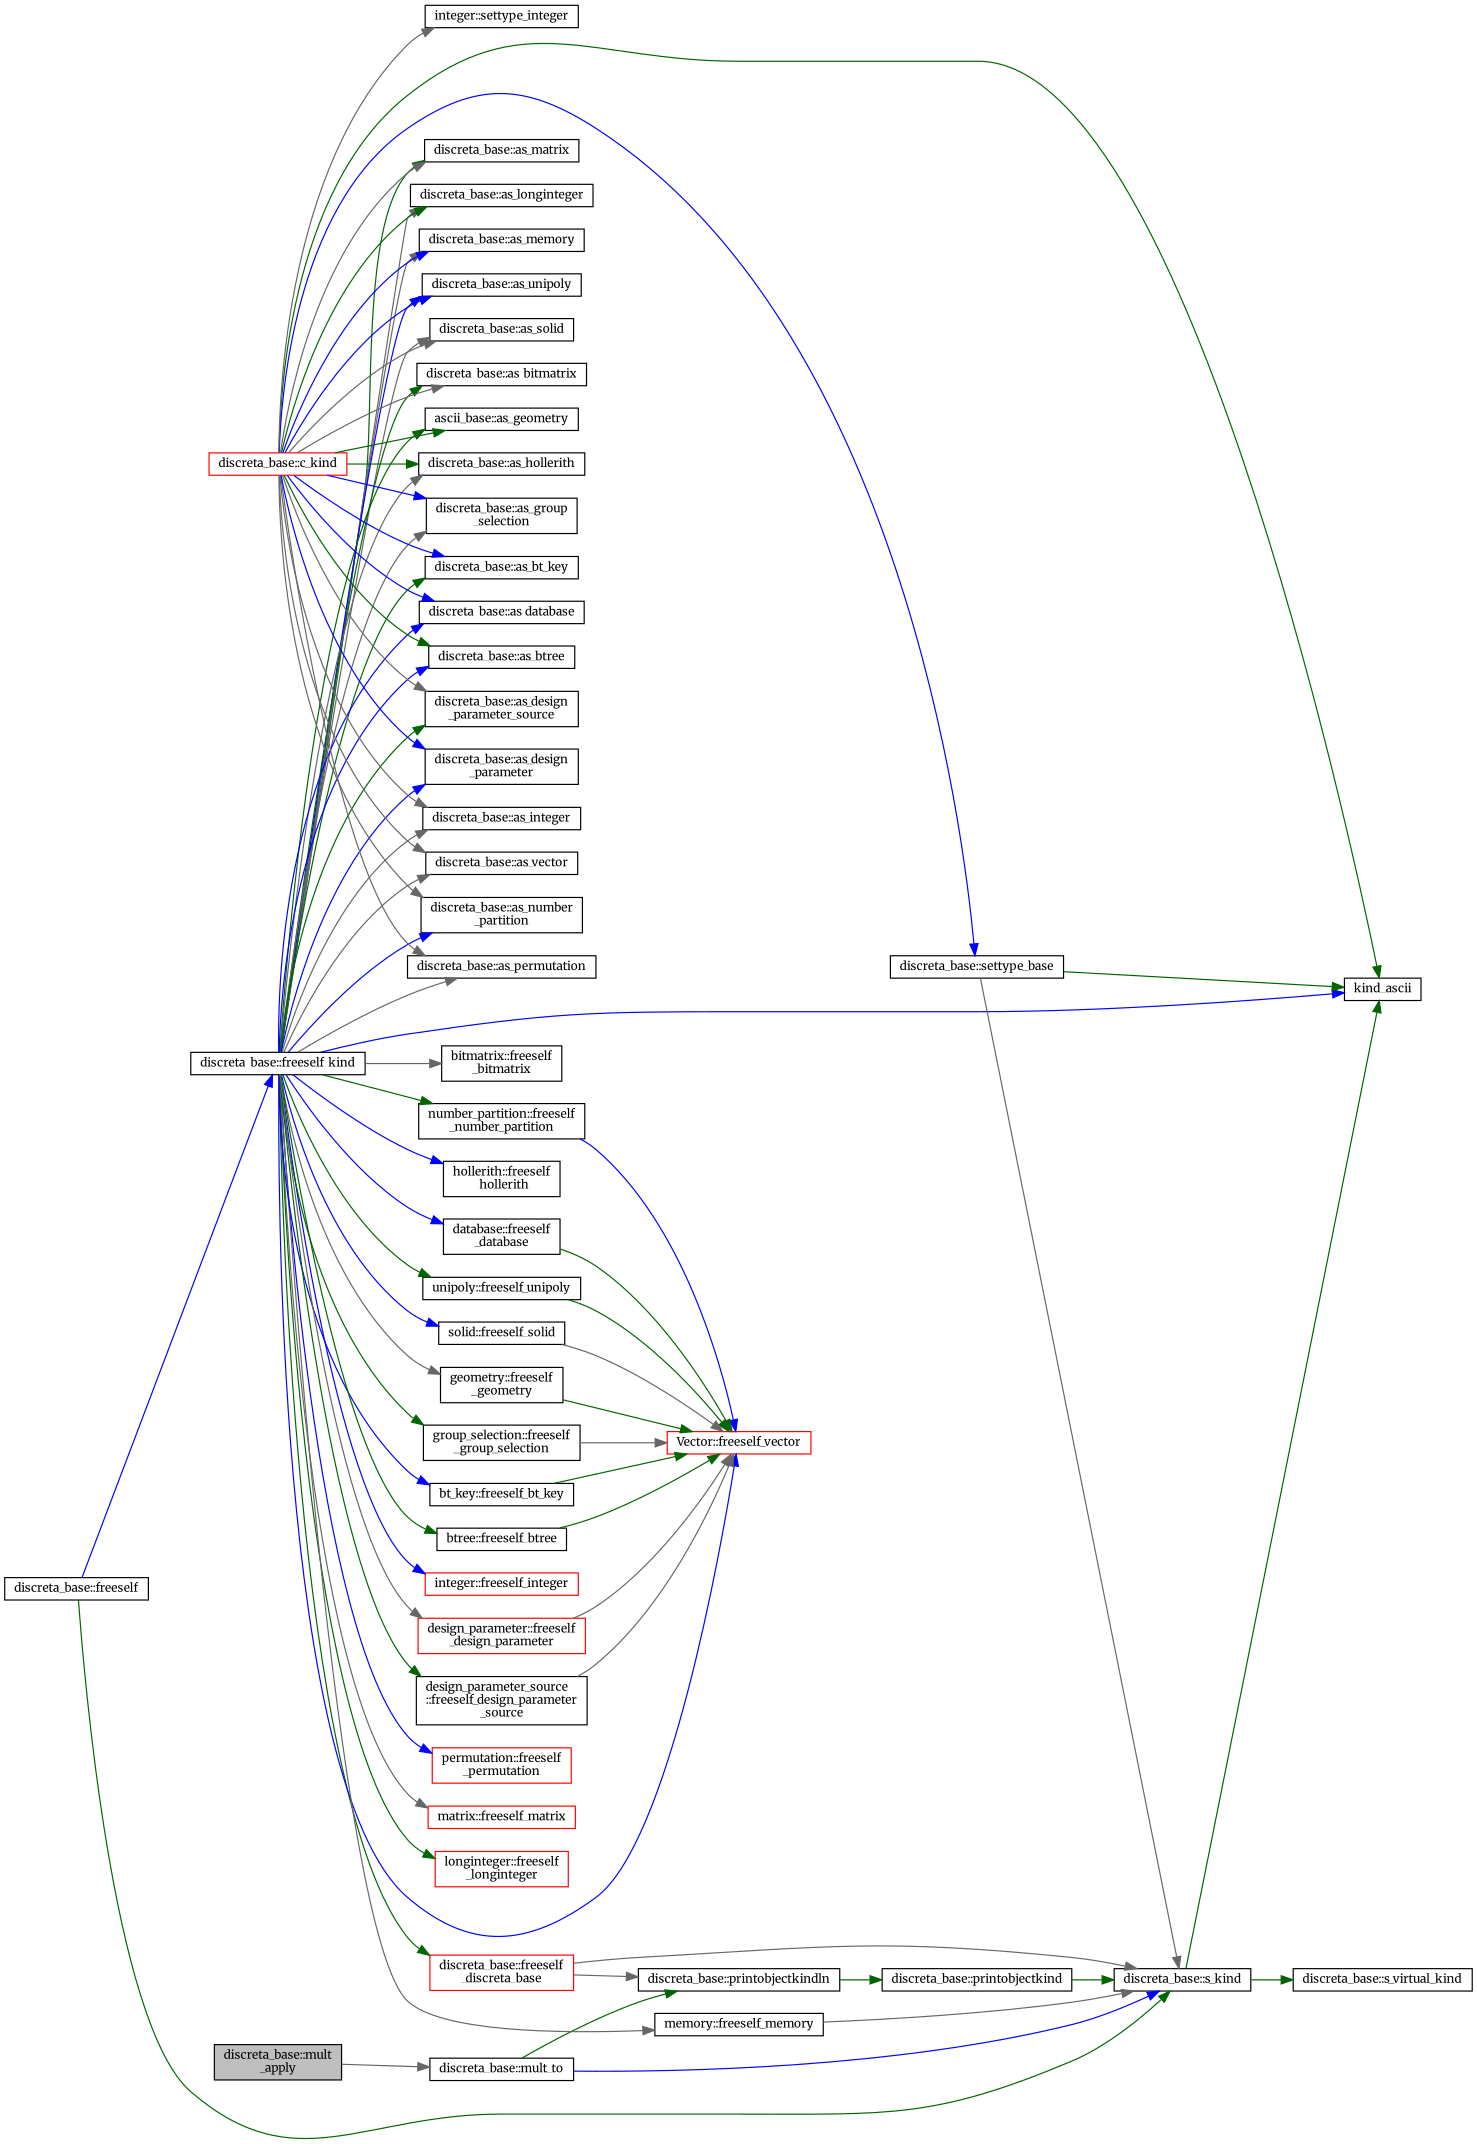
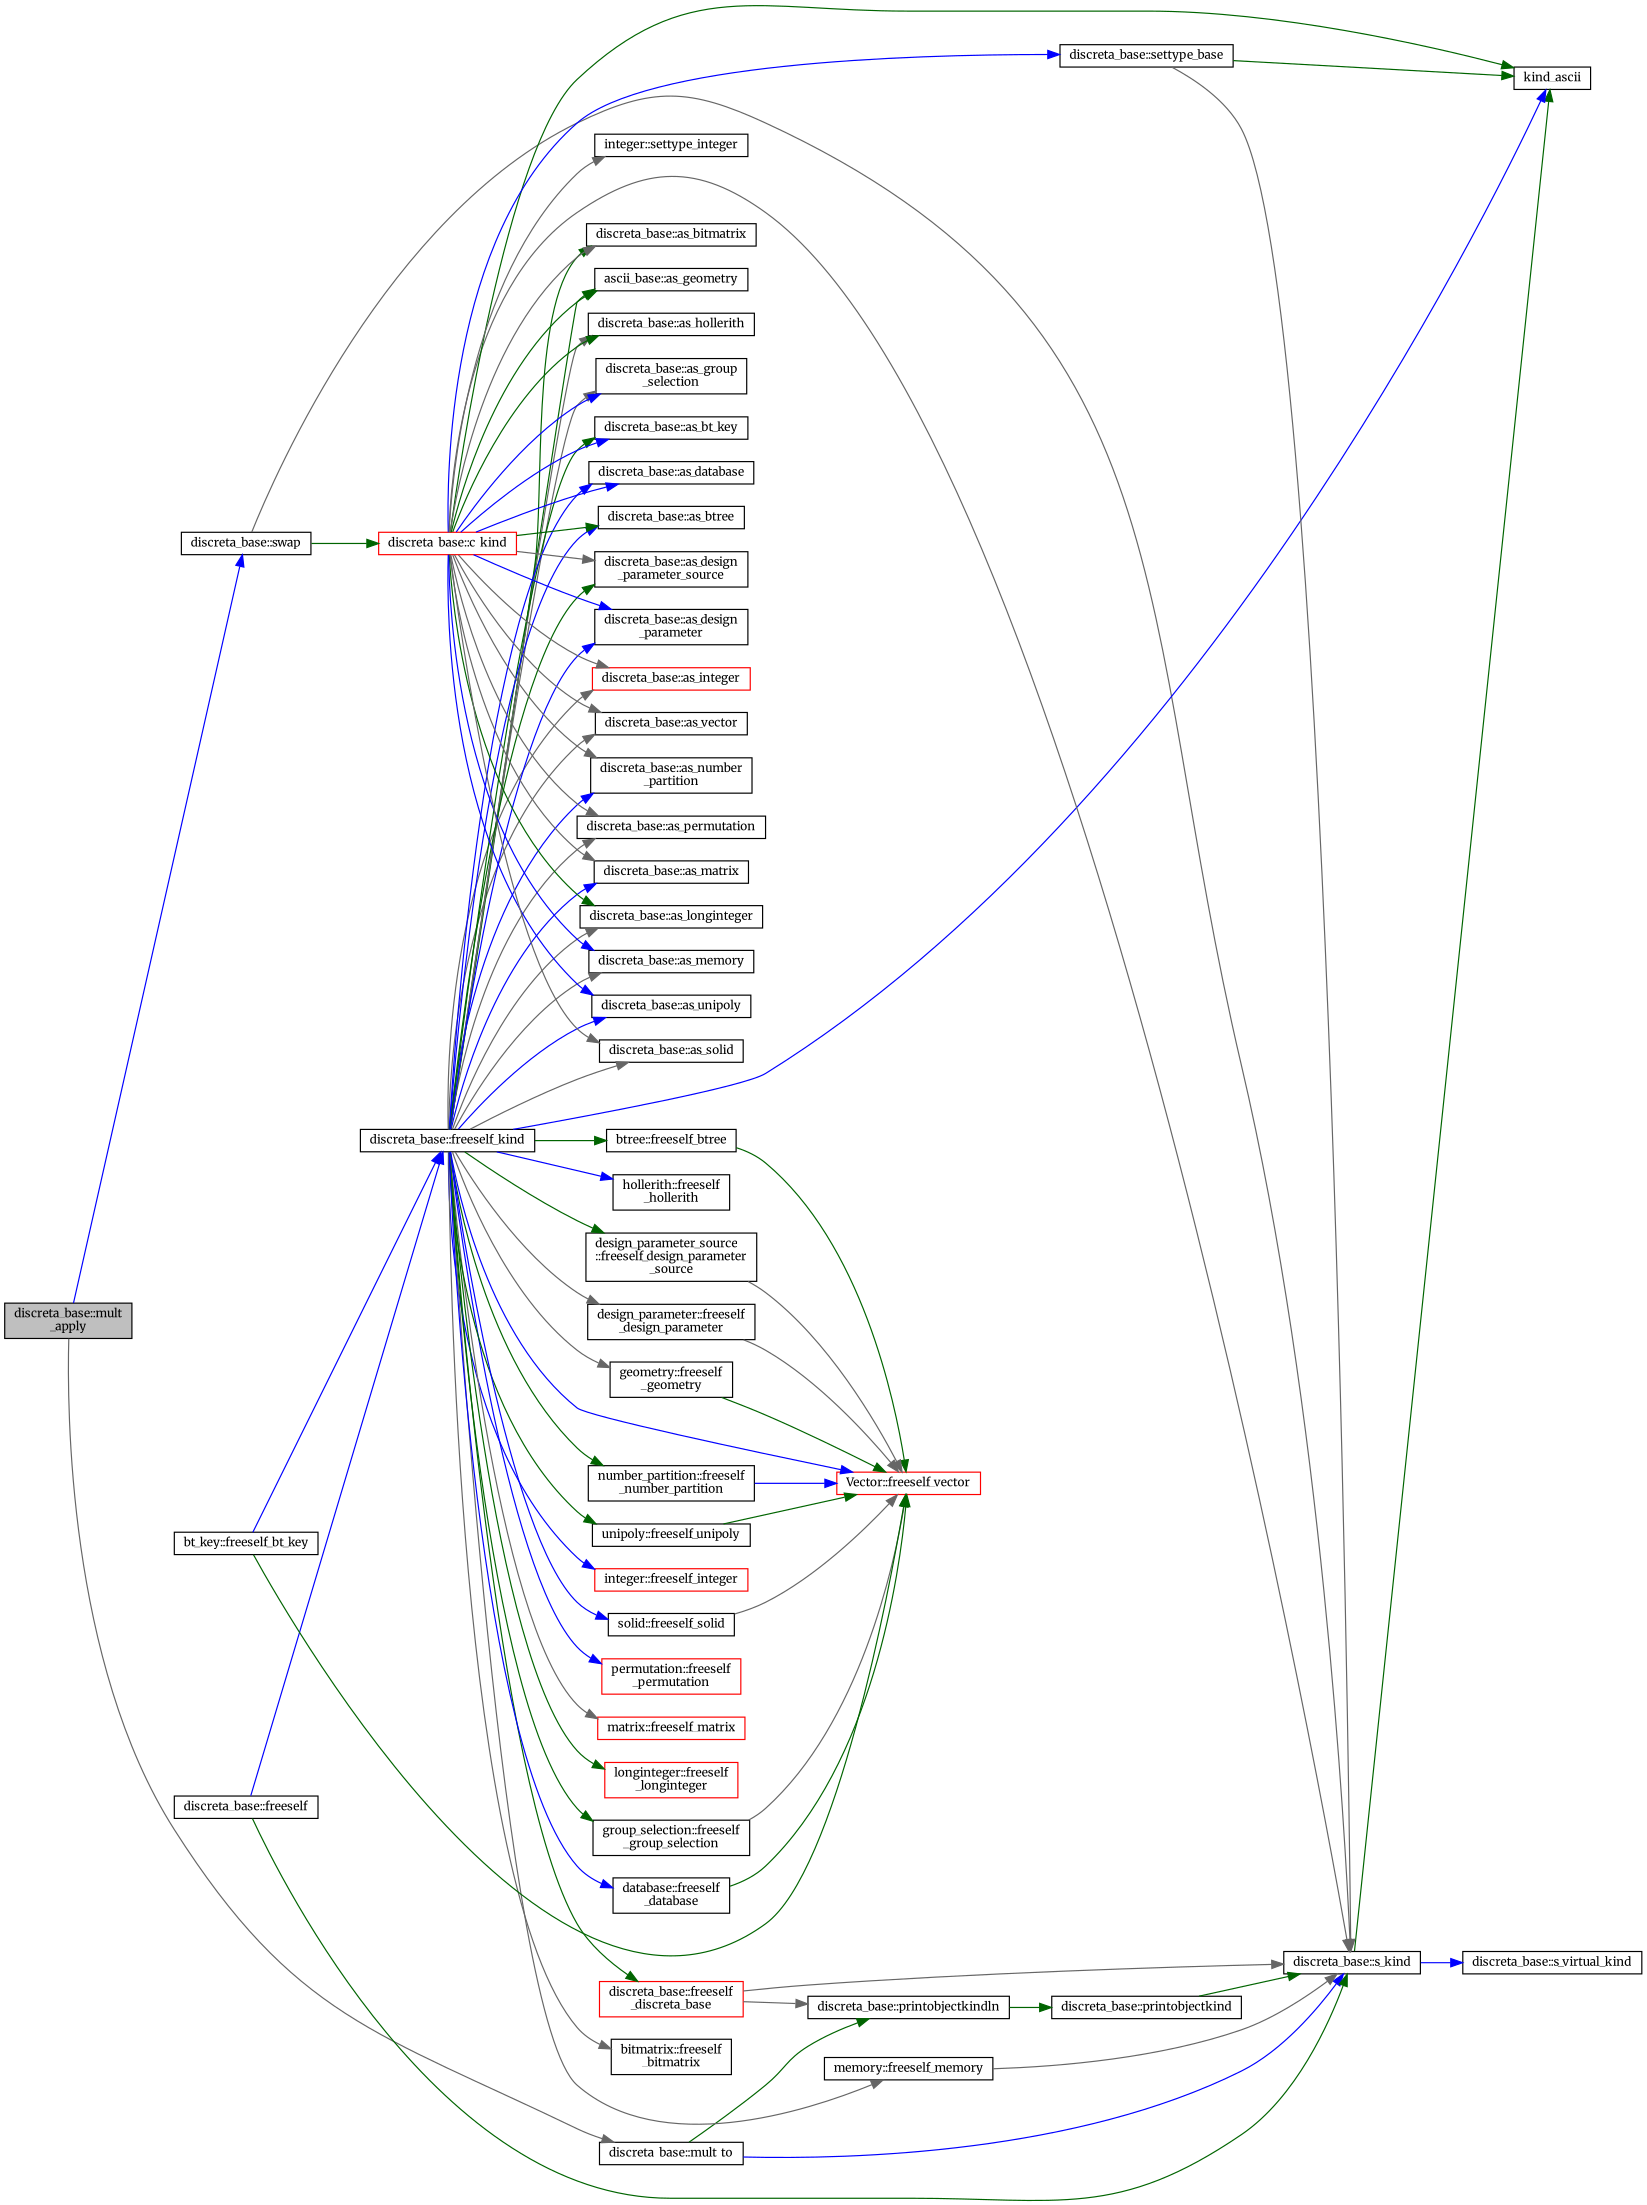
(370, 405) -> (498, 997)
none -> (246, 543)
none -> (1064, 773)
(502, 819) -> (671, 679)
(309, 1293) -> (344, 1348)
(502, 1636) -> (671, 1322)
(1266, 1980) -> (1436, 1963)
